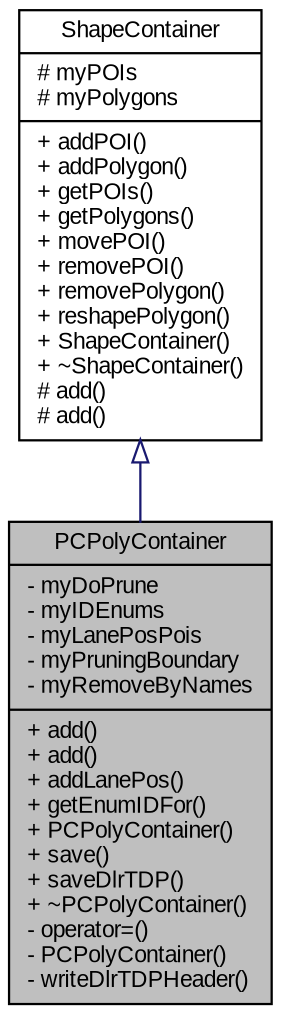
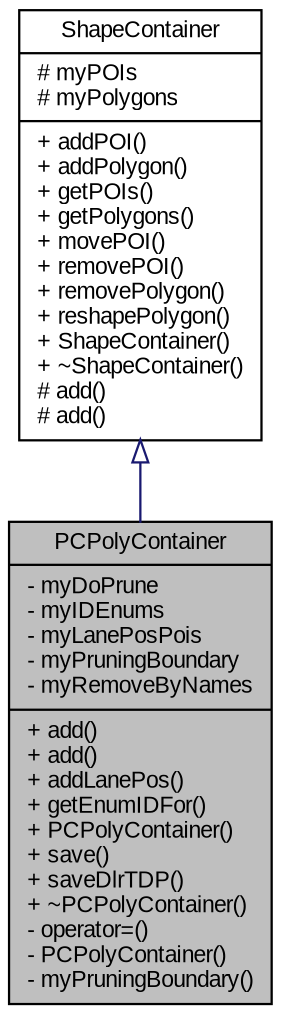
(138, 980) -> (140, 980)
